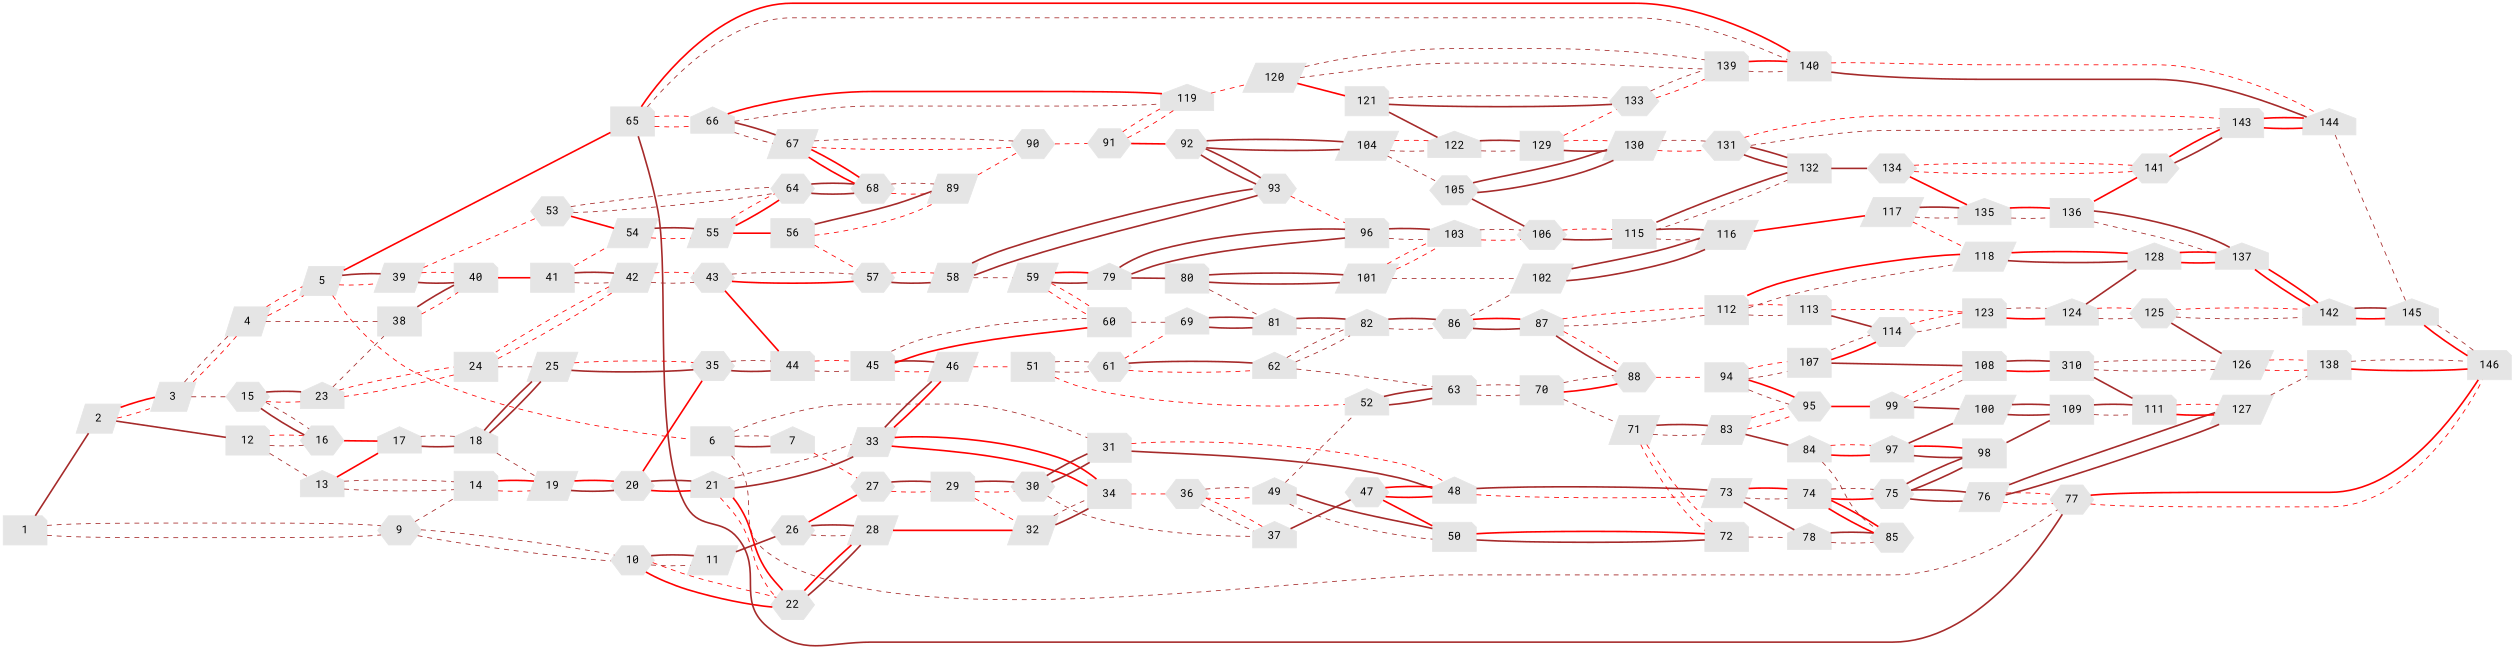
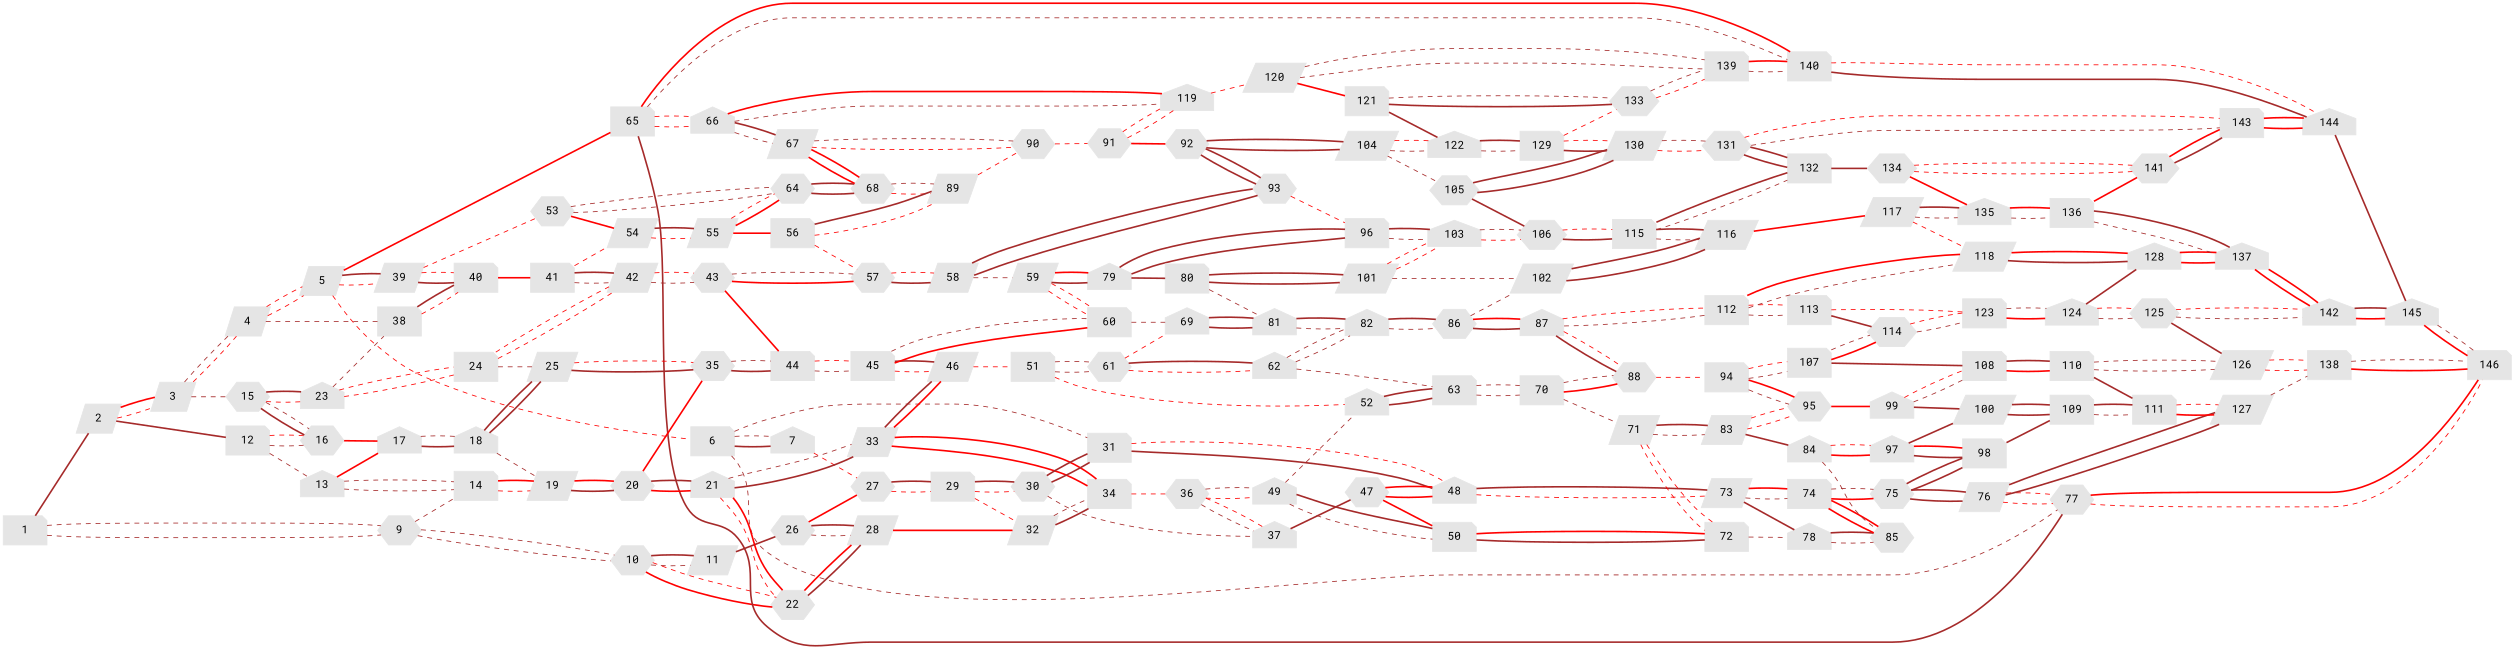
(2370, 218) -> (2370, 218)
(2072, 366) -> (2072, 366)
